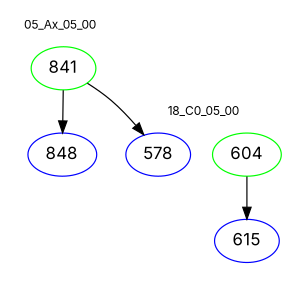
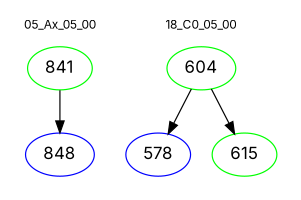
(124, 112) -> (183, 106)
(247, 241) -> (245, 155)
